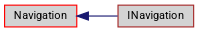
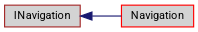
(103, 16) -> (107, 16)
